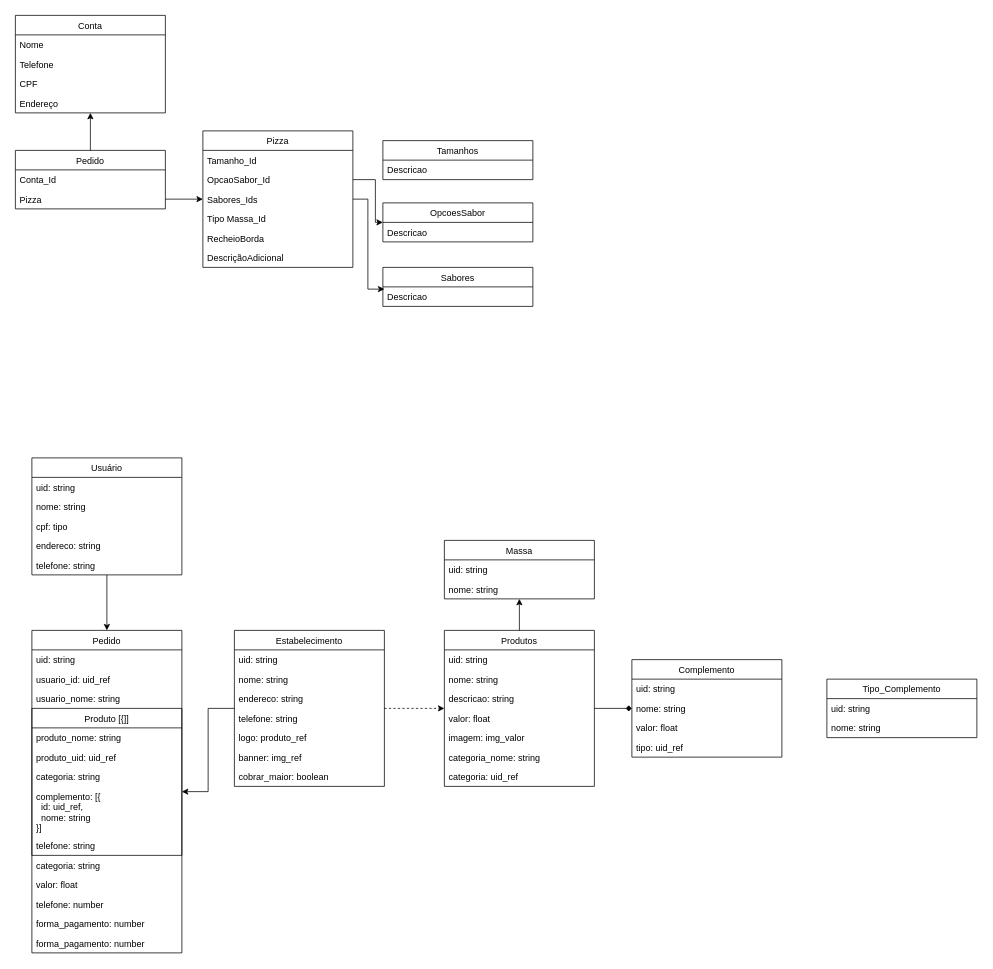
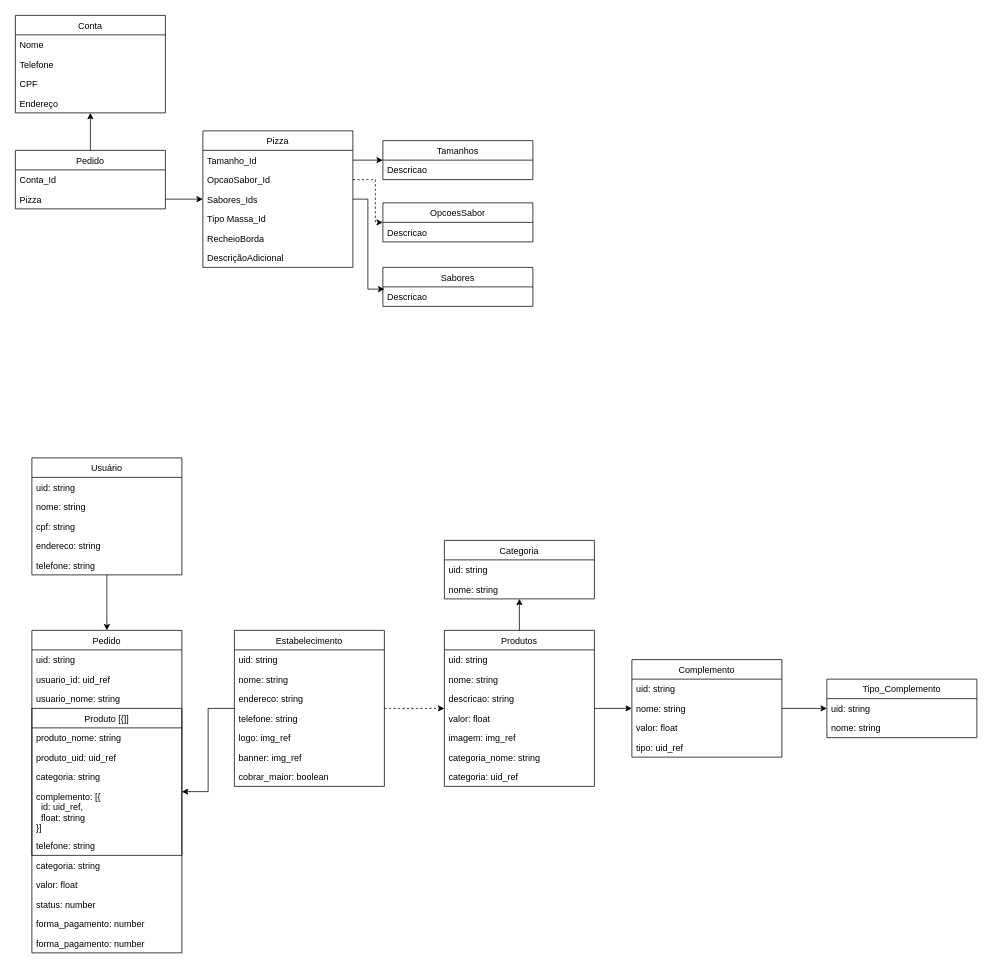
none -> (376, 160)
(375, 191) -> (375, 191)
(55, 527) -> (60, 527)
(519, 551) -> (519, 551)
(625, 708) -> (625, 708)
none -> (802, 708)
(278, 738) -> (267, 738)
(485, 738) -> (482, 738)
(70, 797) -> (70, 797)
(73, 905) -> (69, 905)
